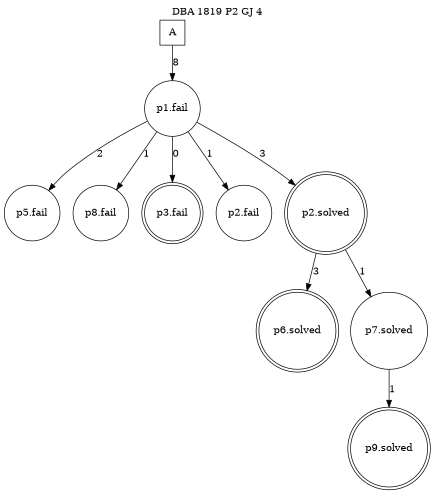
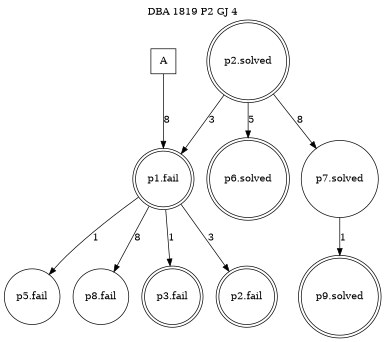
(172, 109) -> (163, 179)
(244, 150) -> (205, 121)
(100, 154) -> (96, 238)
(147, 154) -> (138, 238)
(176, 154) -> (172, 238)
(210, 154) -> (211, 238)
(244, 213) -> (247, 297)
(316, 272) -> (252, 120)
(363, 272) -> (300, 120)
